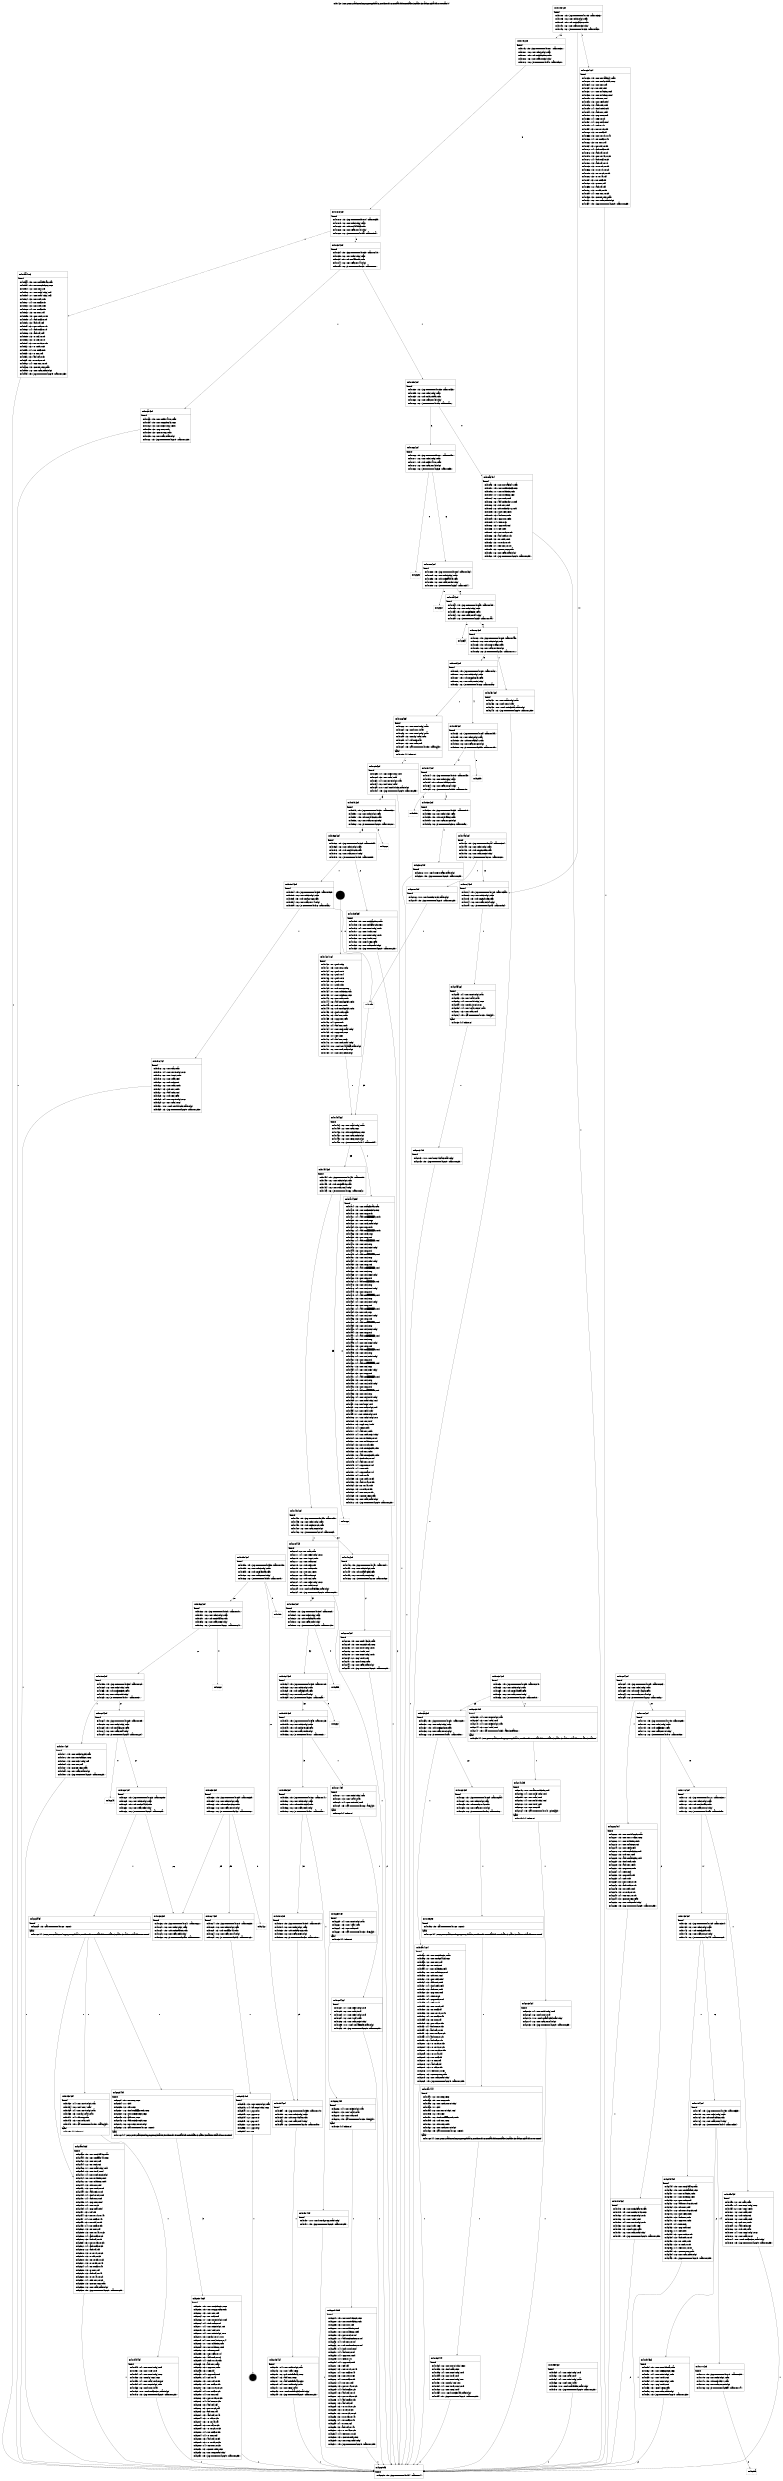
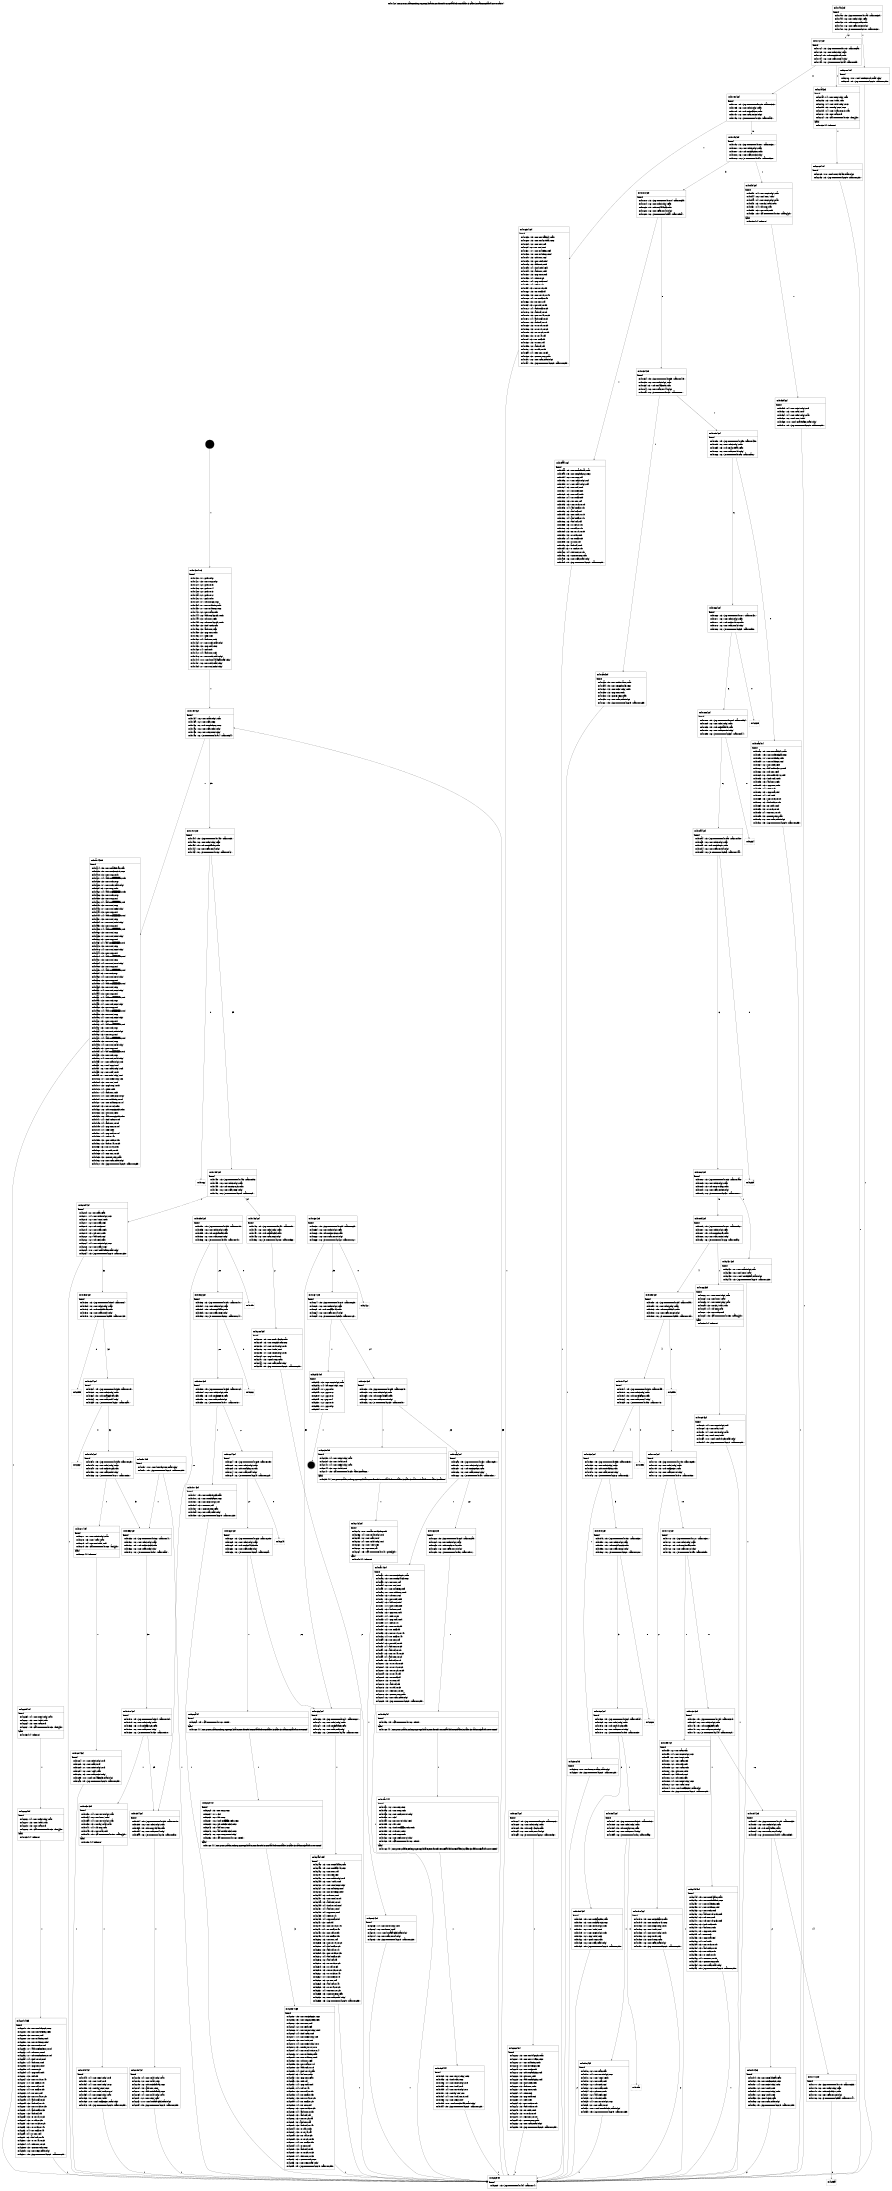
none -> (768, 204)
(578, 484) -> (794, 79)
(382, 797) -> (613, 1503)
(400, 950) -> (864, 1291)
(362, 1061) -> (502, 1359)
none -> (357, 1349)
(650, 1705) -> (671, 1423)
(326, 2011) -> (154, 1500)
(85, 2015) -> (133, 1770)
(56, 2056) -> (336, 1795)
